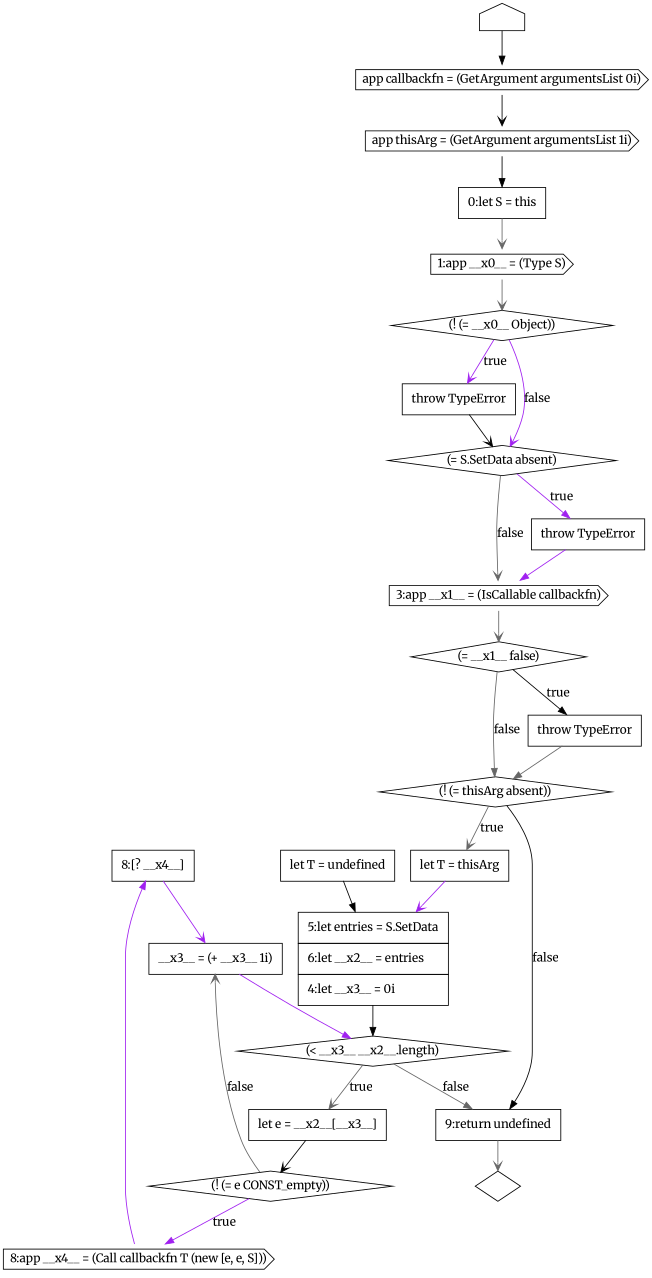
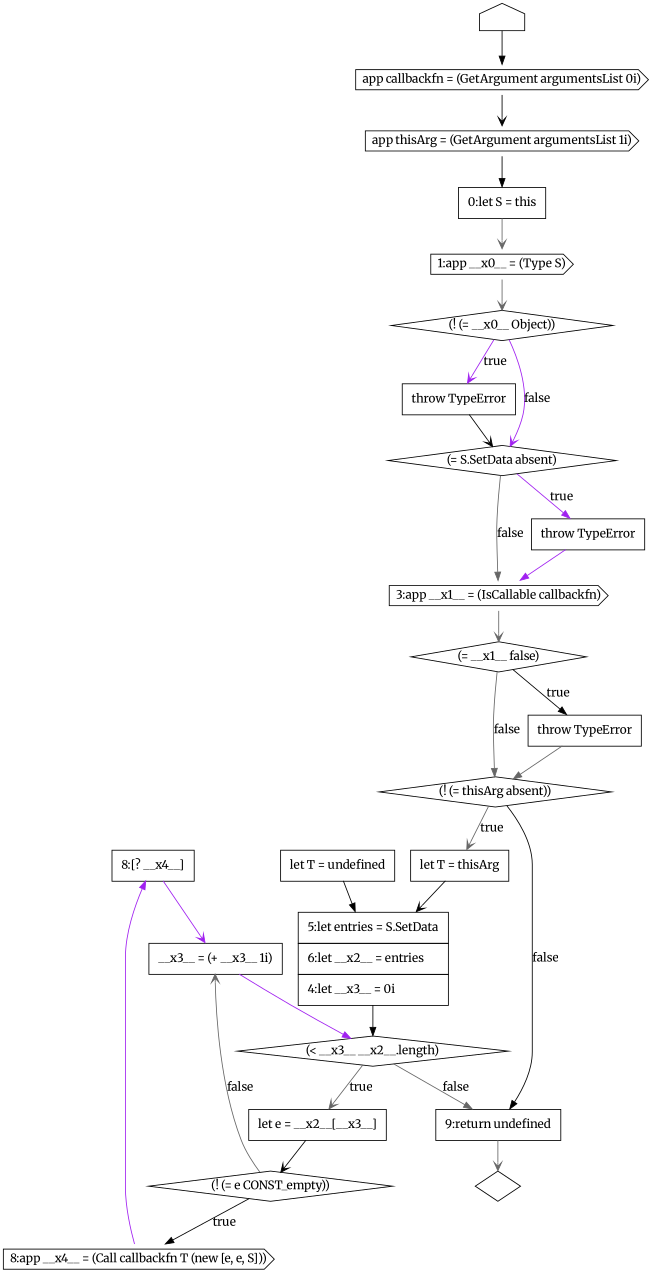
(497, 524) -> (497, 524)
(434, 893) -> (434, 893)
(211, 1219) -> (211, 1219)
